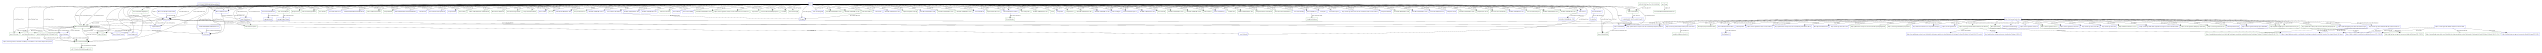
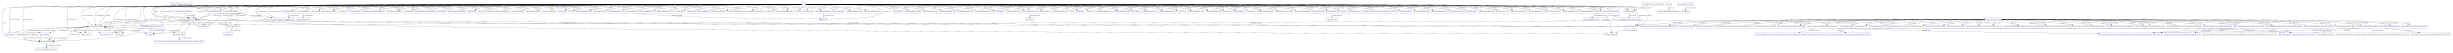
(1866, 20) -> (2142, 21)
